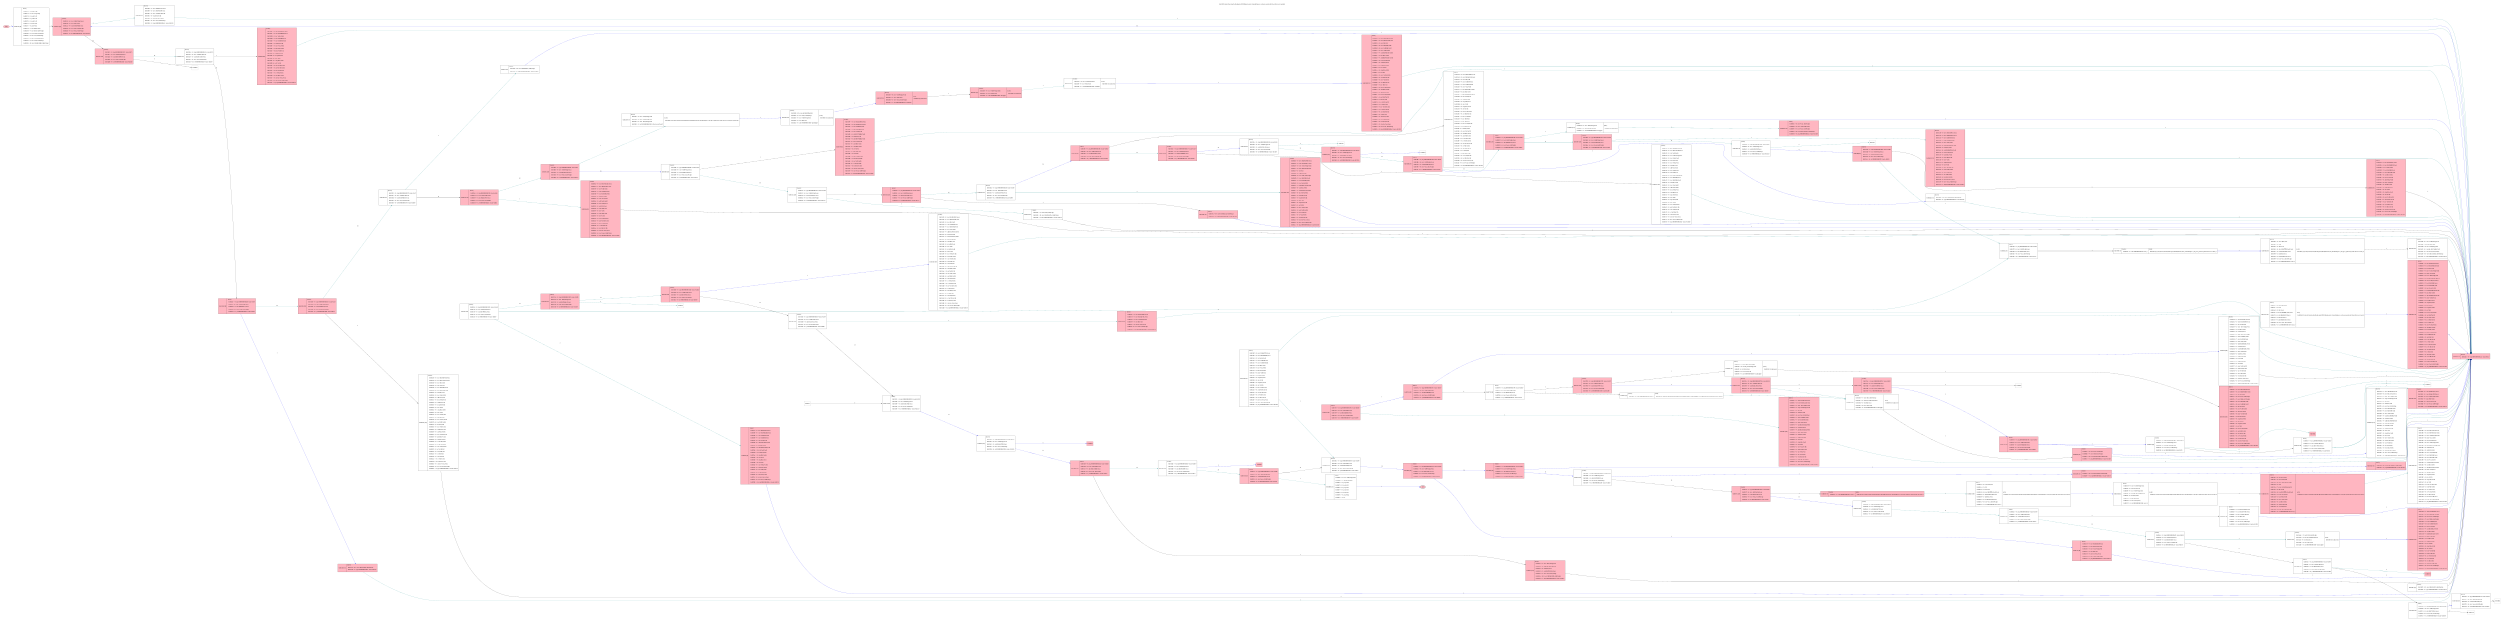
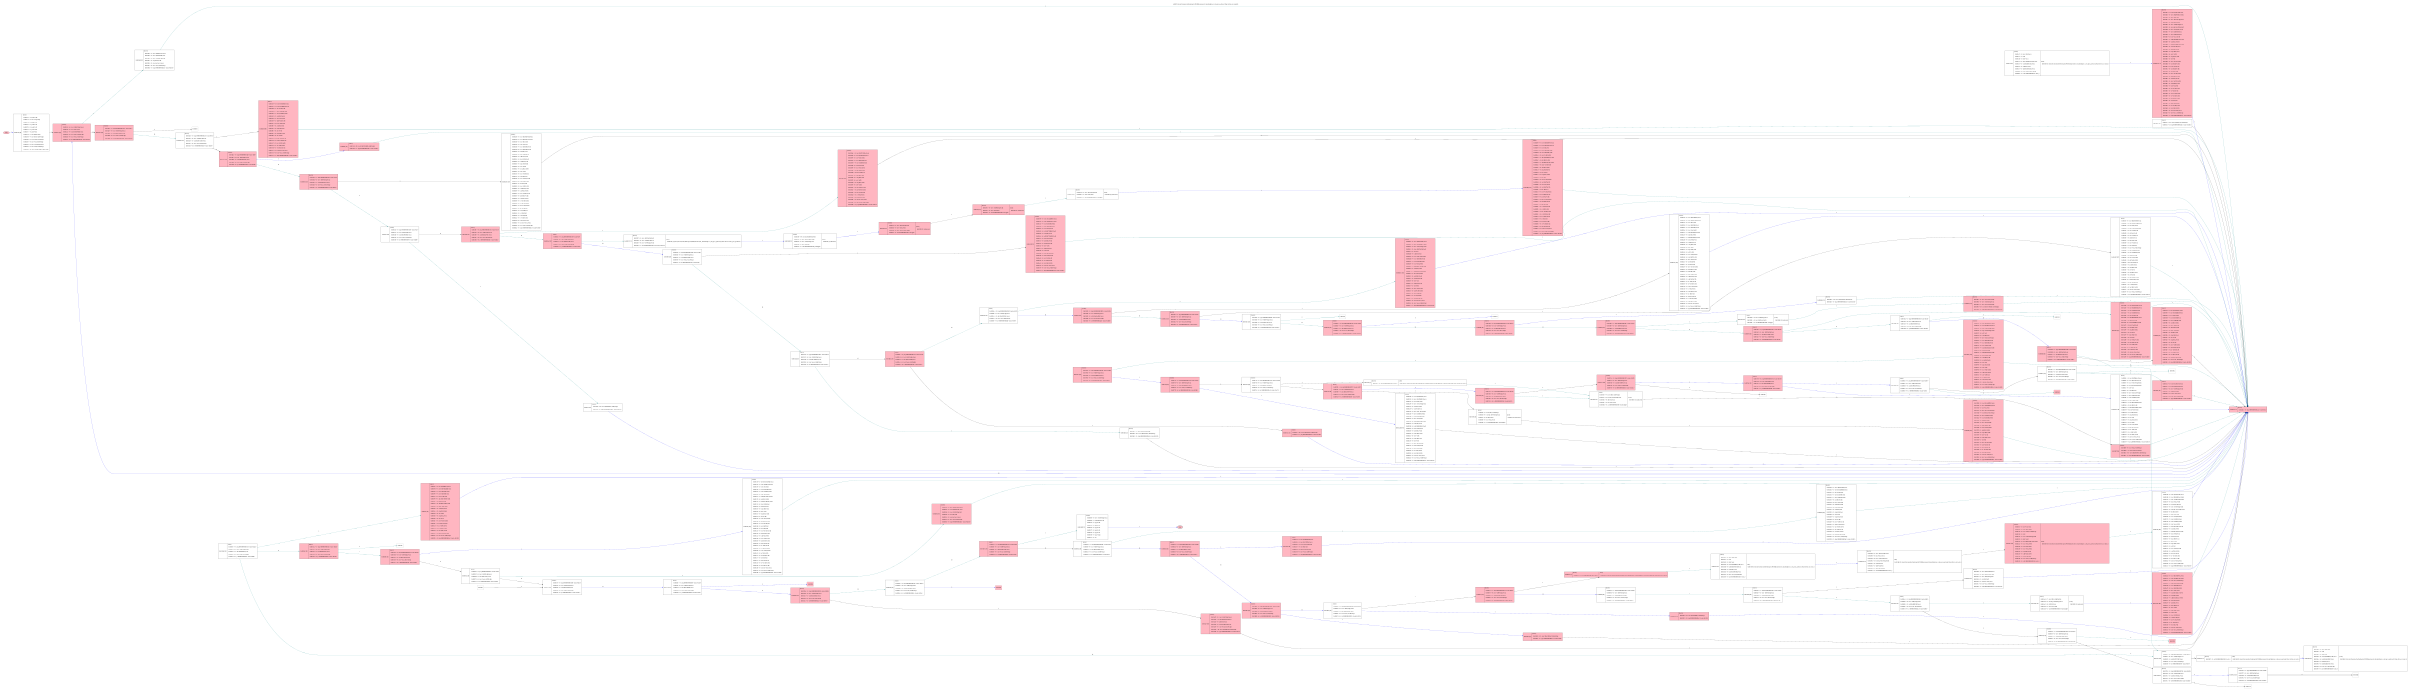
(2428, 249) -> none
(1306, 428) -> (1464, 532)
